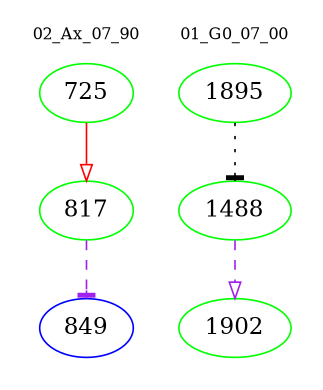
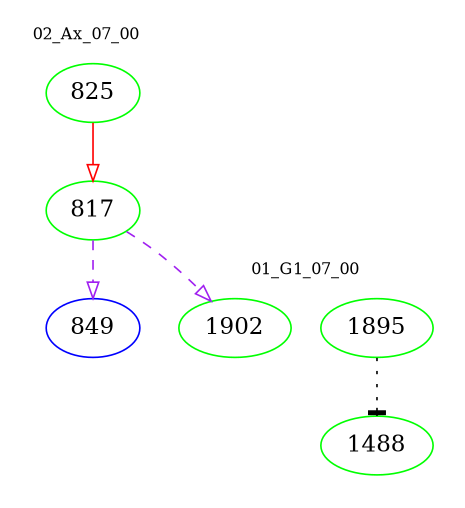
(86, 35) -> (86, 35)
(235, 35) -> (306, 270)
(86, 93) -> (93, 93)
(235, 261) -> (177, 269)
(86, 265) -> (93, 261)
